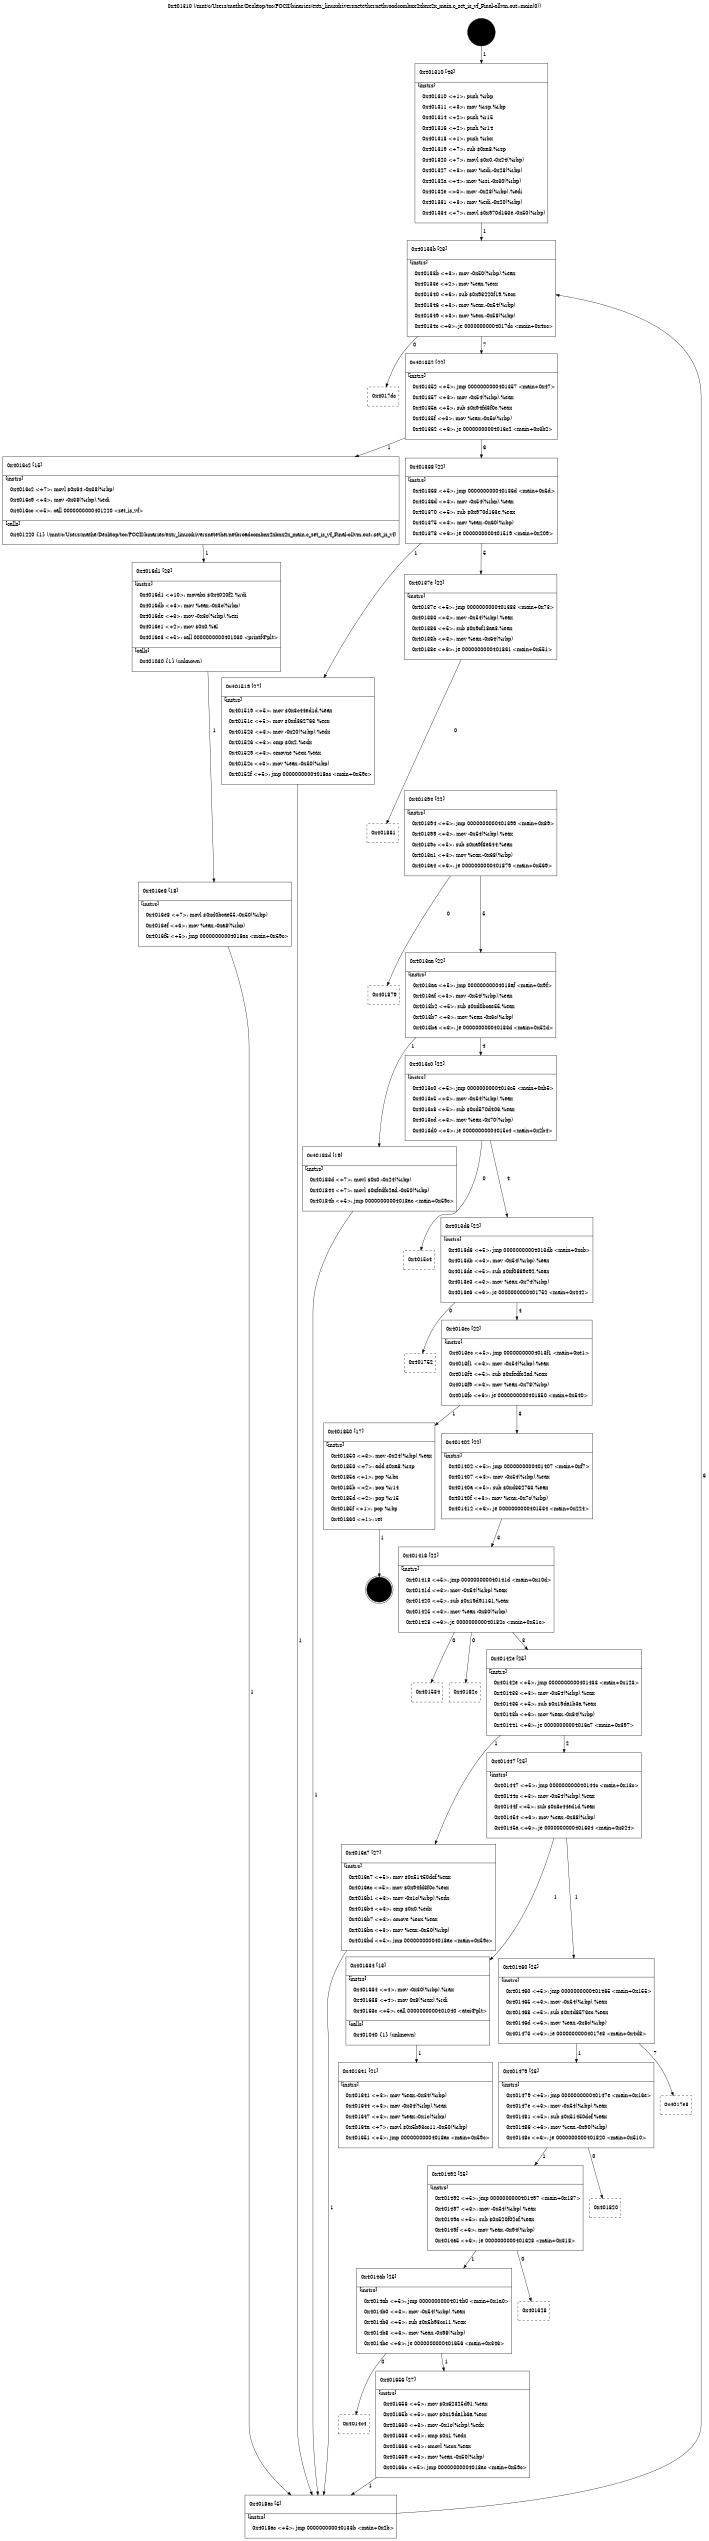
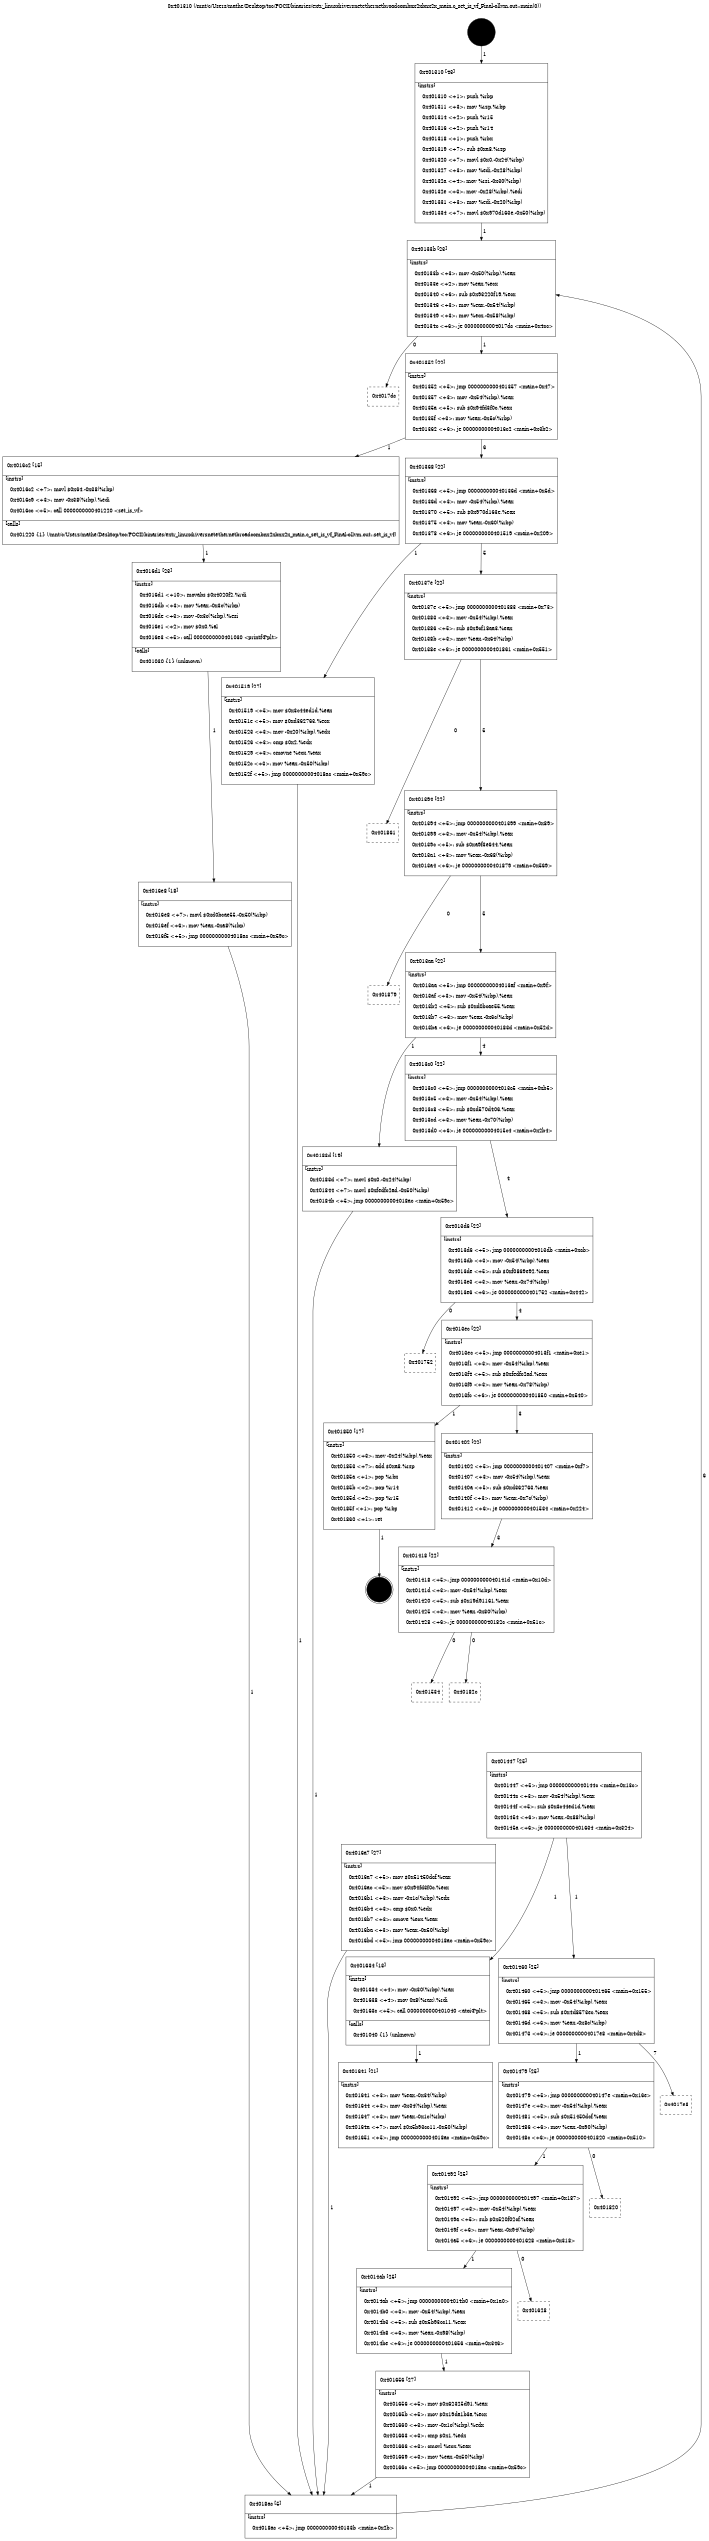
(484, 345) -> (484, 345)
none -> (481, 723)
(419, 1260) -> none
(564, 1692) -> none
(354, 2424) -> none
